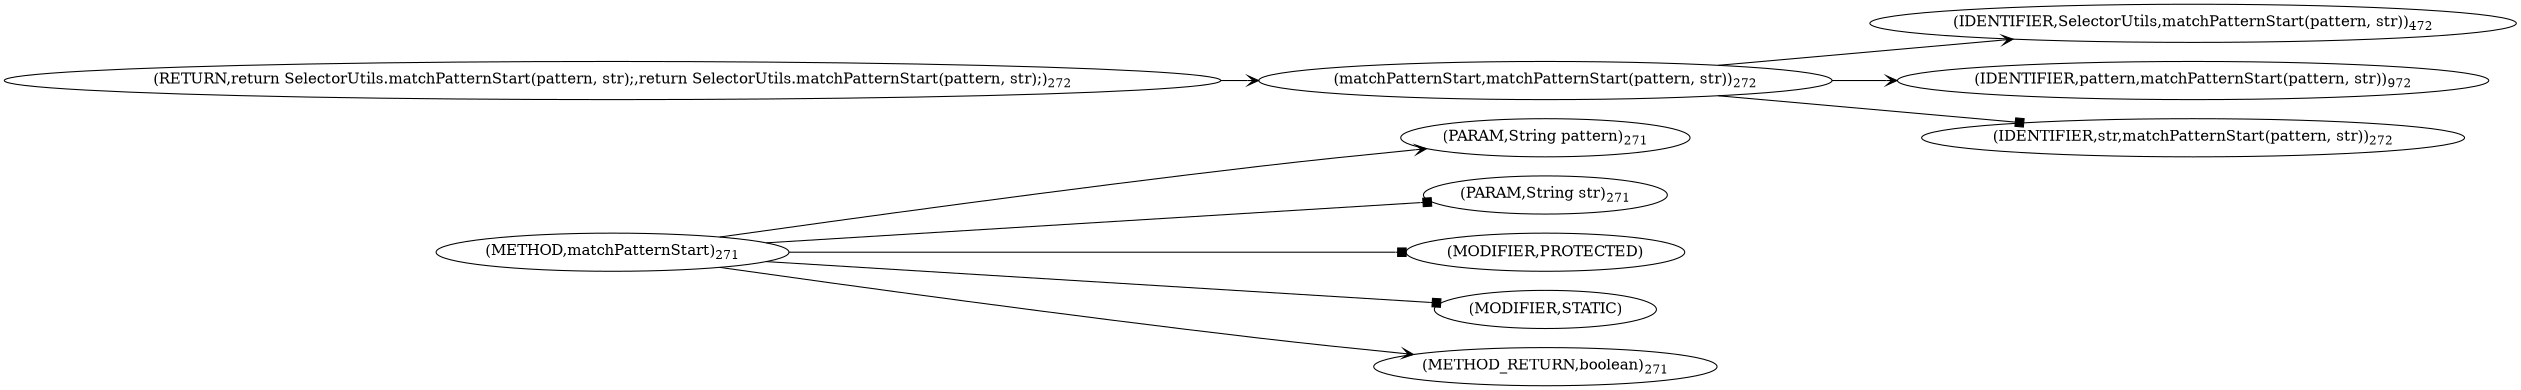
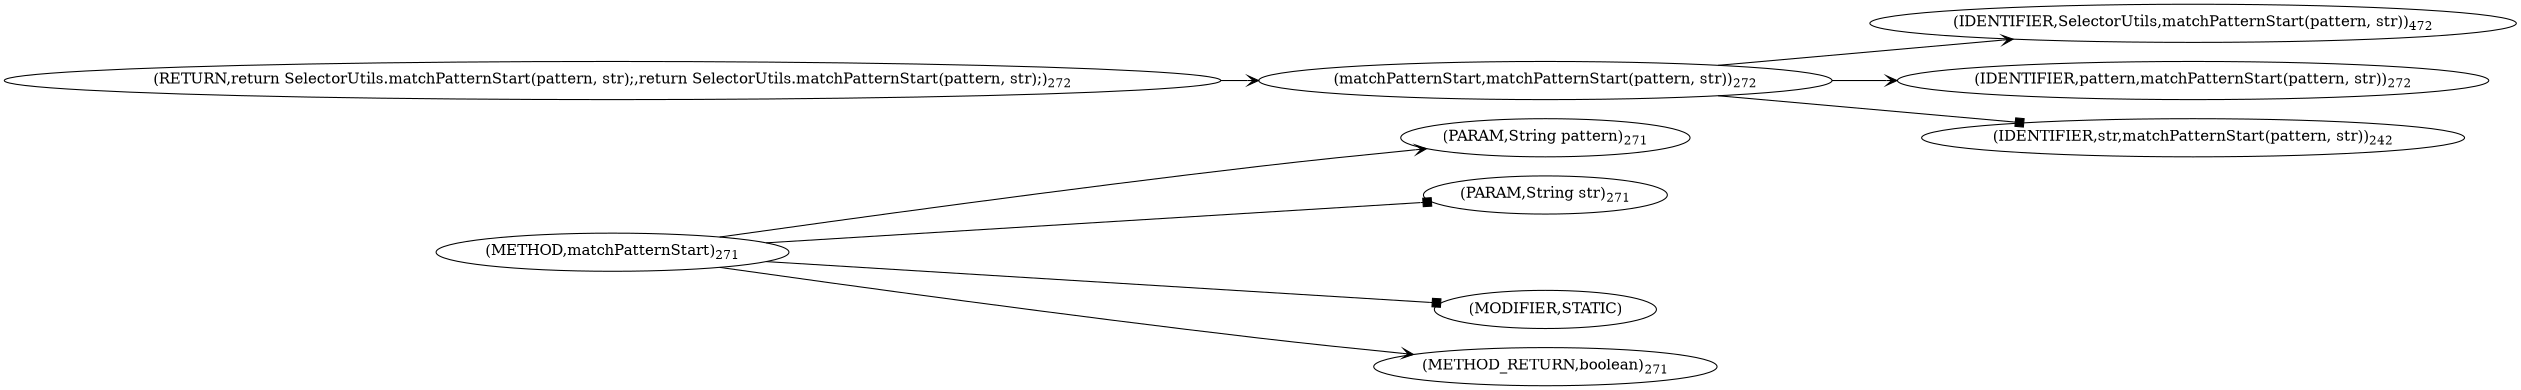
(2400, 79) -> (2400, 79)
(2381, 136) -> (2381, 136)
(1545, 252) -> none
